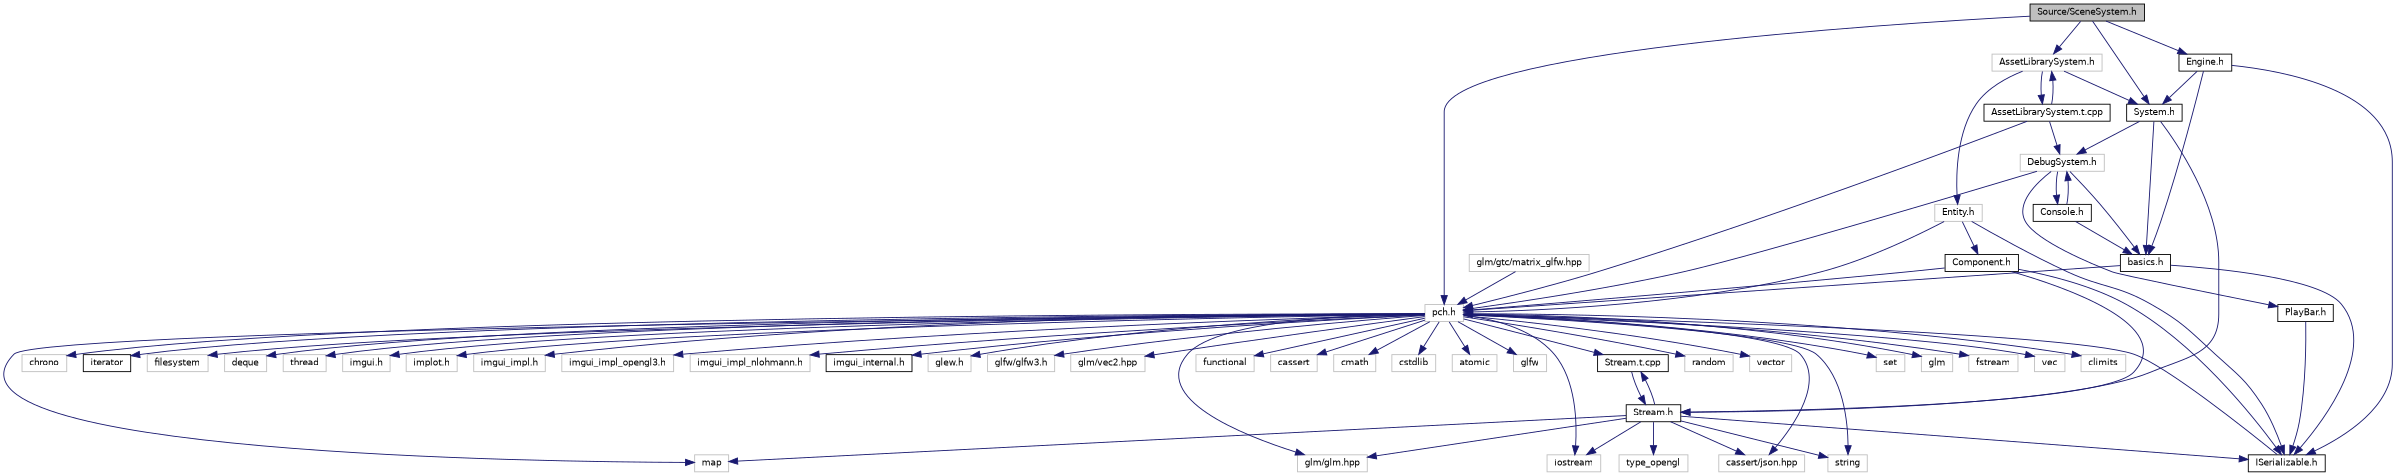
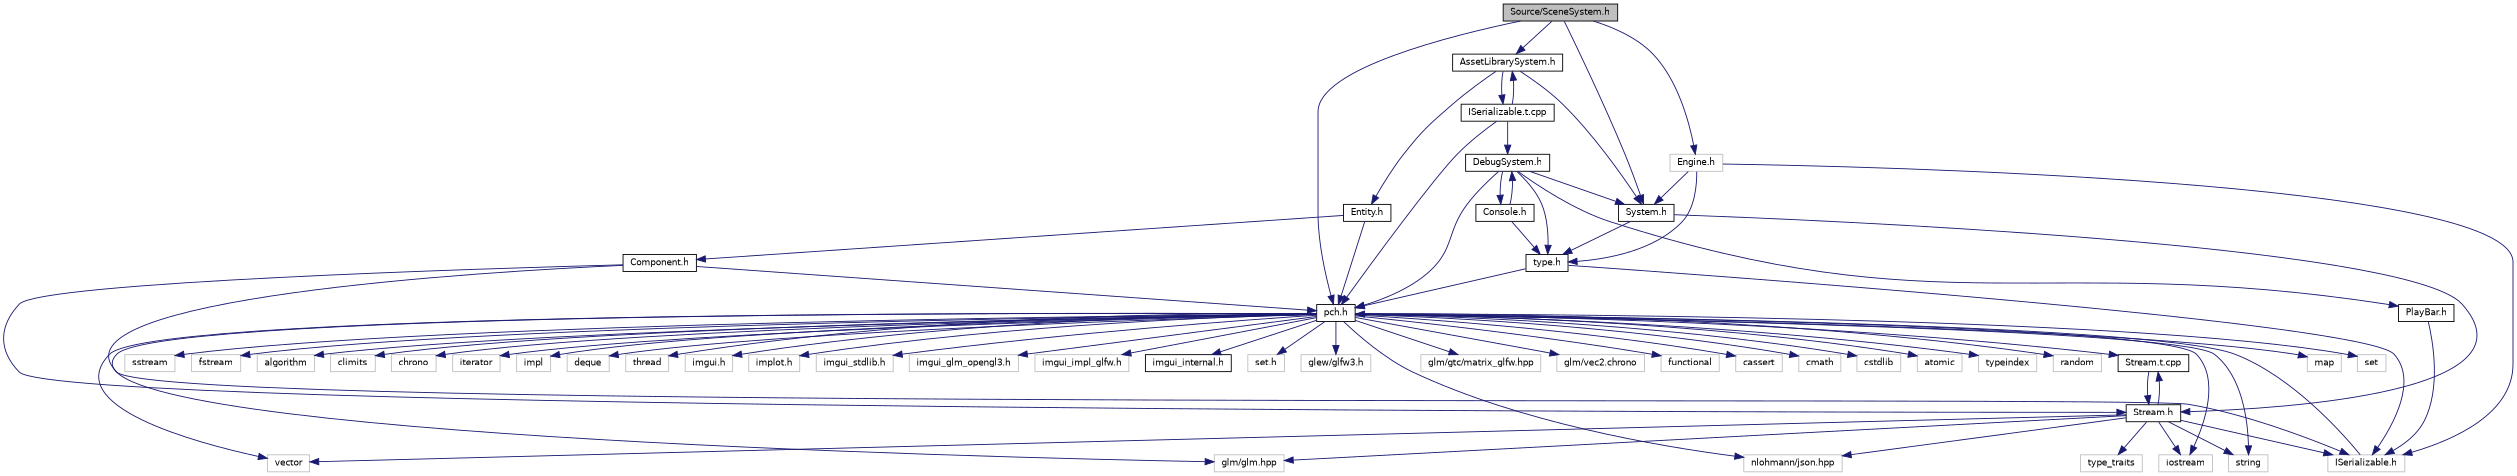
(2047, 63) -> (1508, 63)
(2205, 63) -> (1696, 163)
(2047, 113) -> (1508, 113)
(2112, 136) -> (1573, 186)
(2062, 163) -> (1508, 163)
(1958, 213) -> (1367, 213)
(2145, 263) -> (1547, 263)
(1491, 286) -> (1402, 336)
(2150, 304) -> none
(1444, 313) -> (1336, 313)
(107, 363) -> (476, 363)
(178, 363) -> (534, 363)
(509, 363) -> (855, 363)
(618, 363) -> (964, 363)
(750, 363) -> (1082, 363)
(950, 363) -> (1266, 363)
(1021, 363) -> (1336, 363)
(1108, 363) -> (1601, 363)
(1530, 363) -> (2008, 363)
(1937, 363) -> (150, 363)
(2050, 363) -> (286, 363)
(1182, 438) -> (1222, 438)
(1653, 463) -> (2111, 463)
(1762, 463) -> (1793, 463)
(2287, 463) -> (2366, 463)
